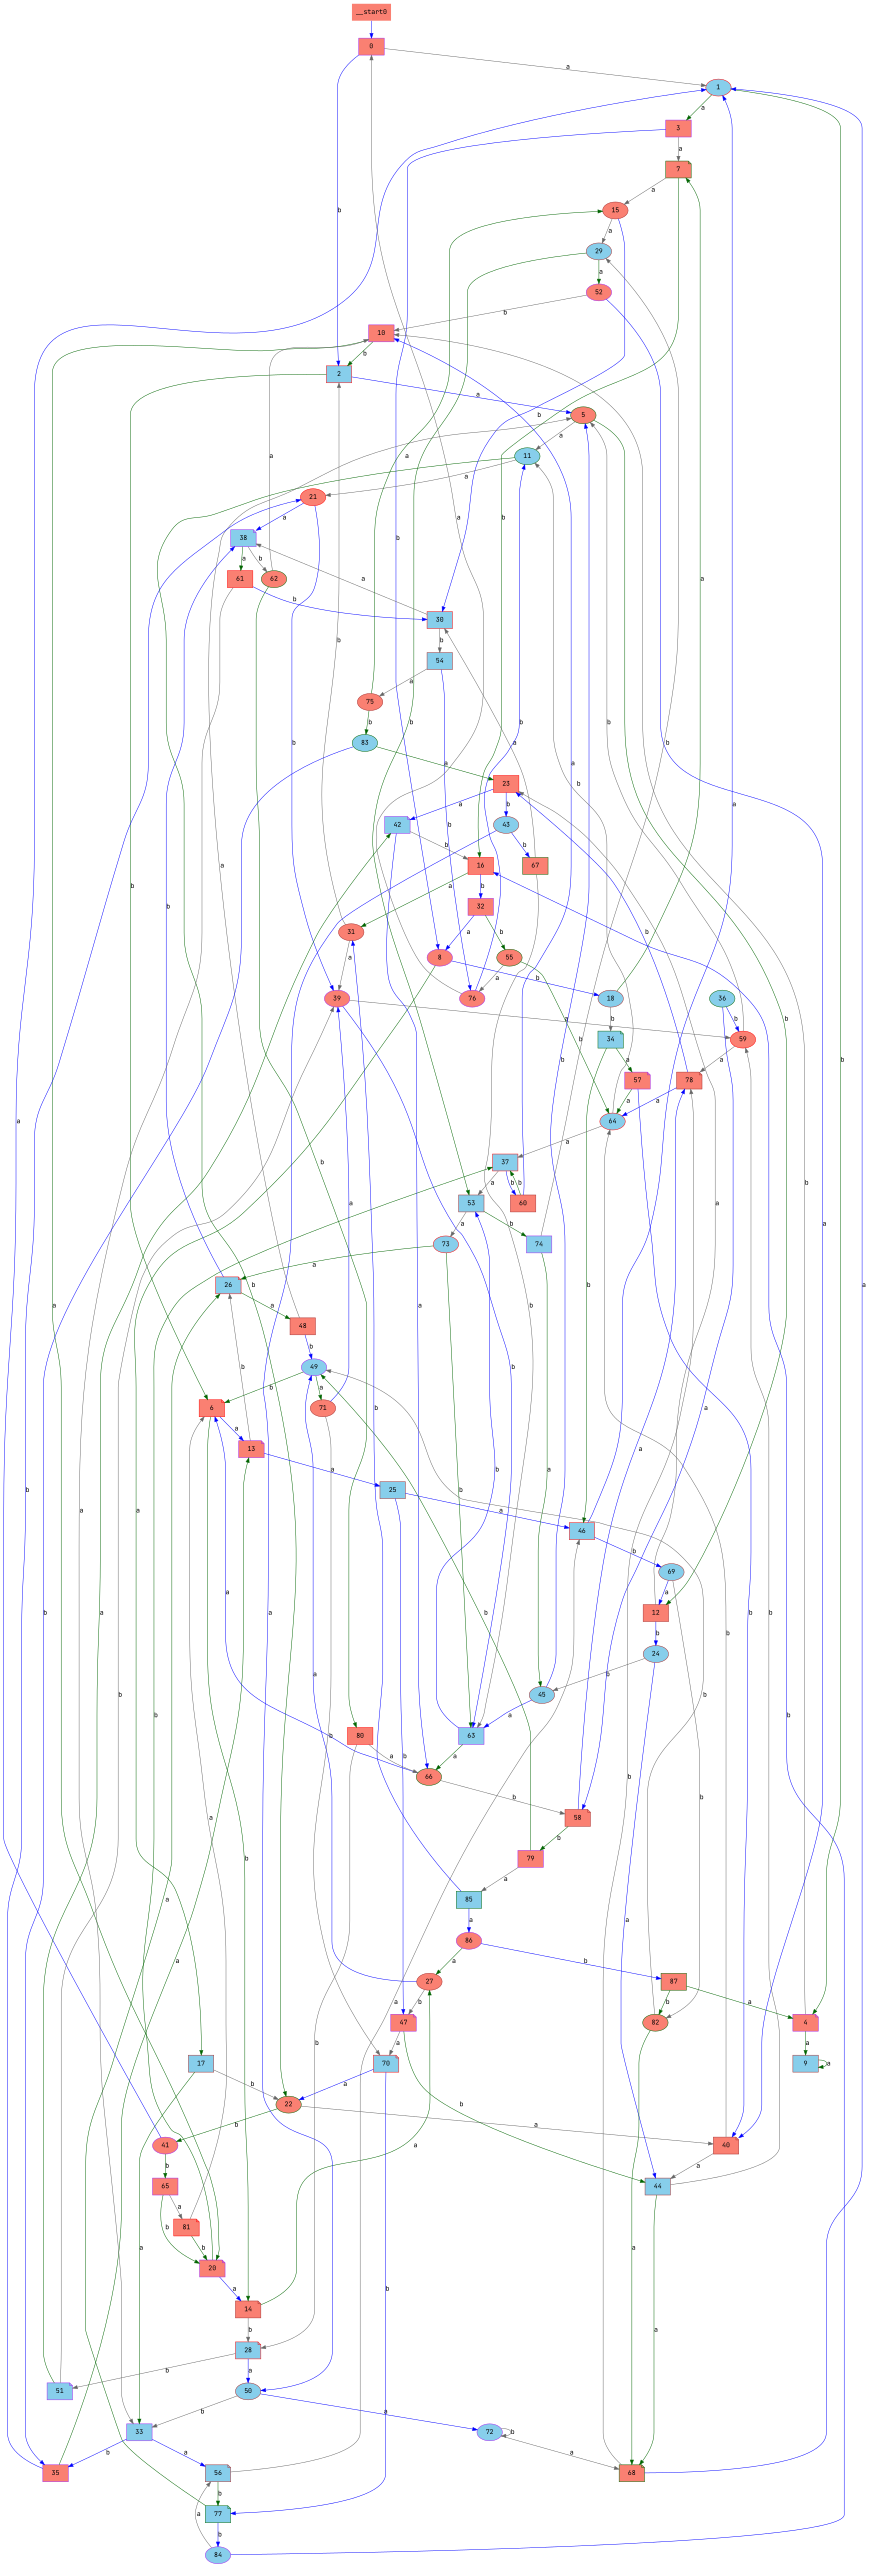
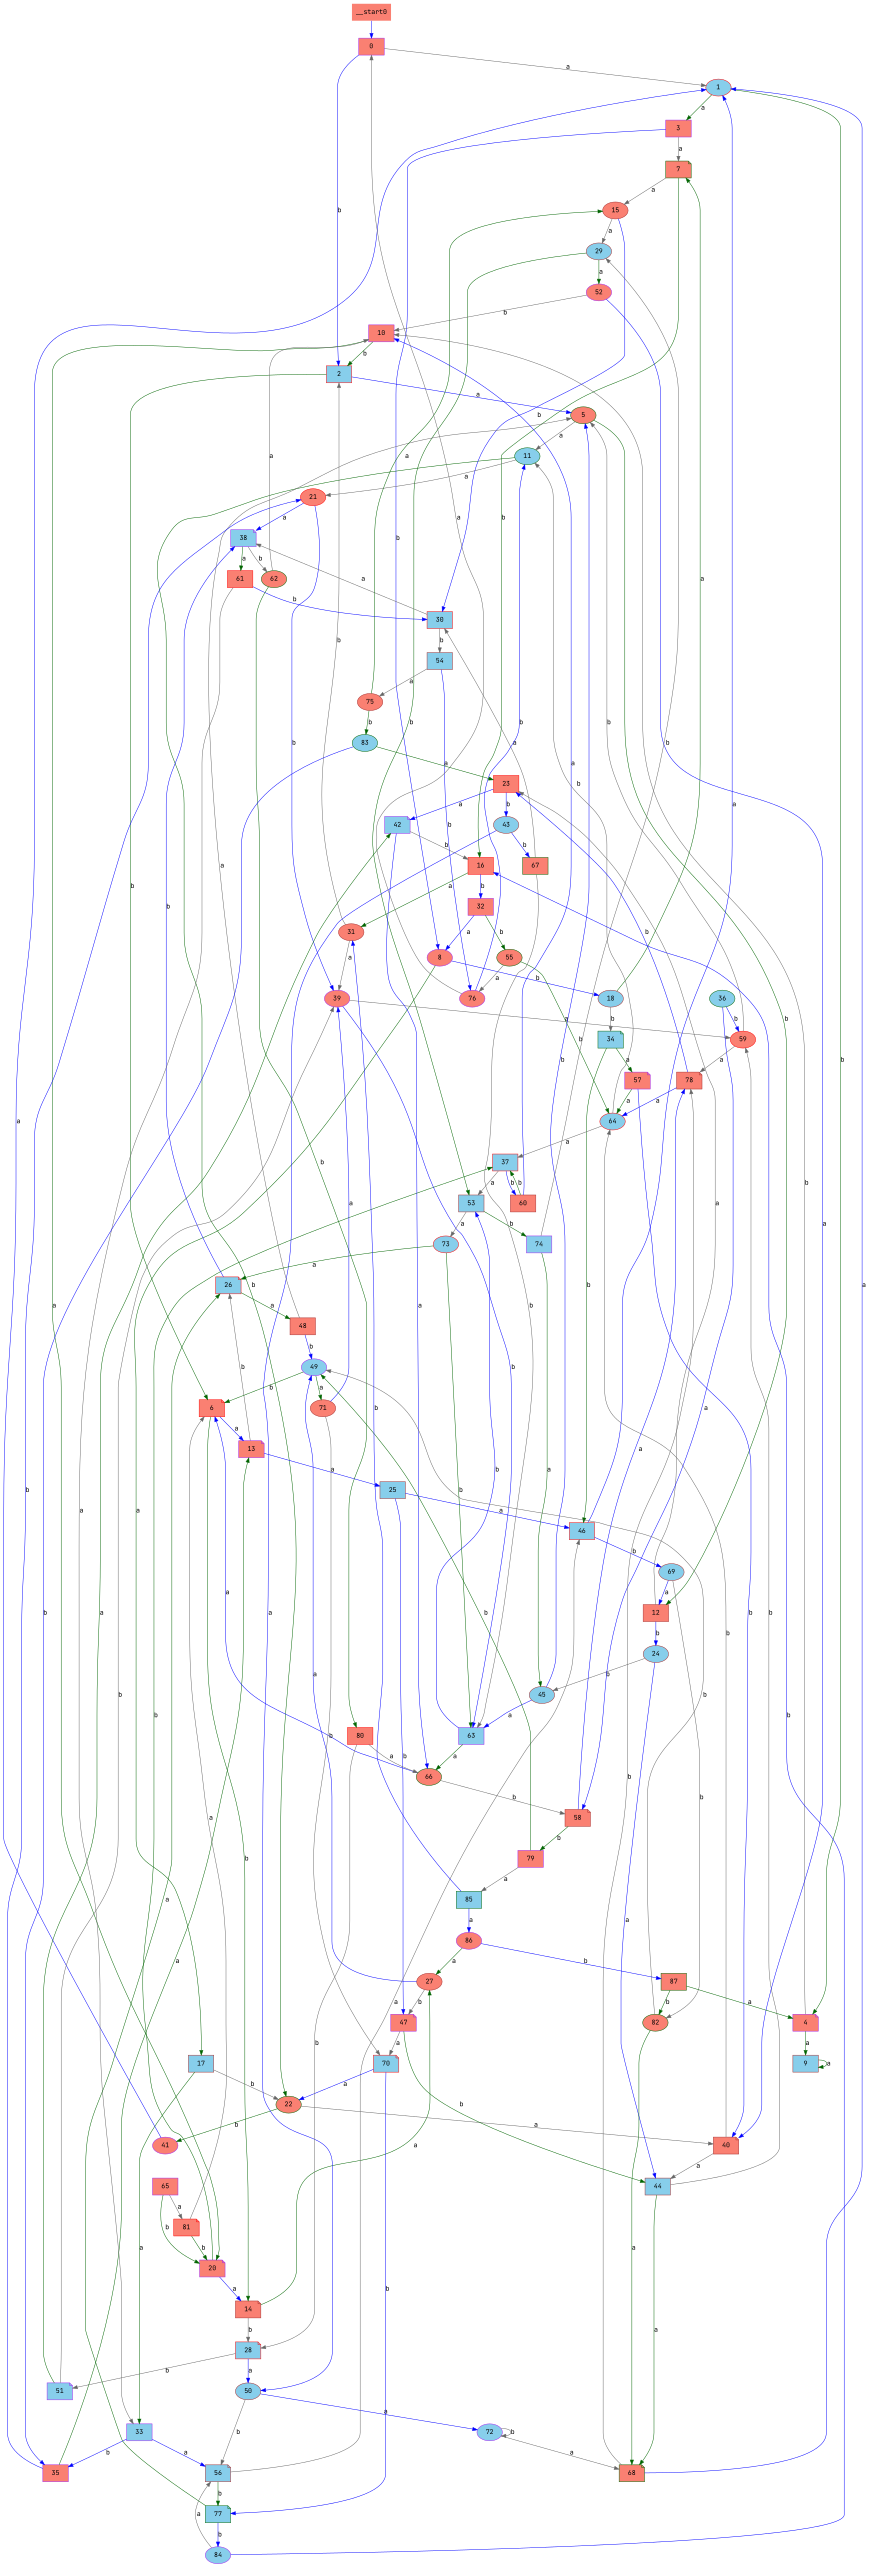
(165, 2164) -> none
(197, 2411) -> (234, 2430)
